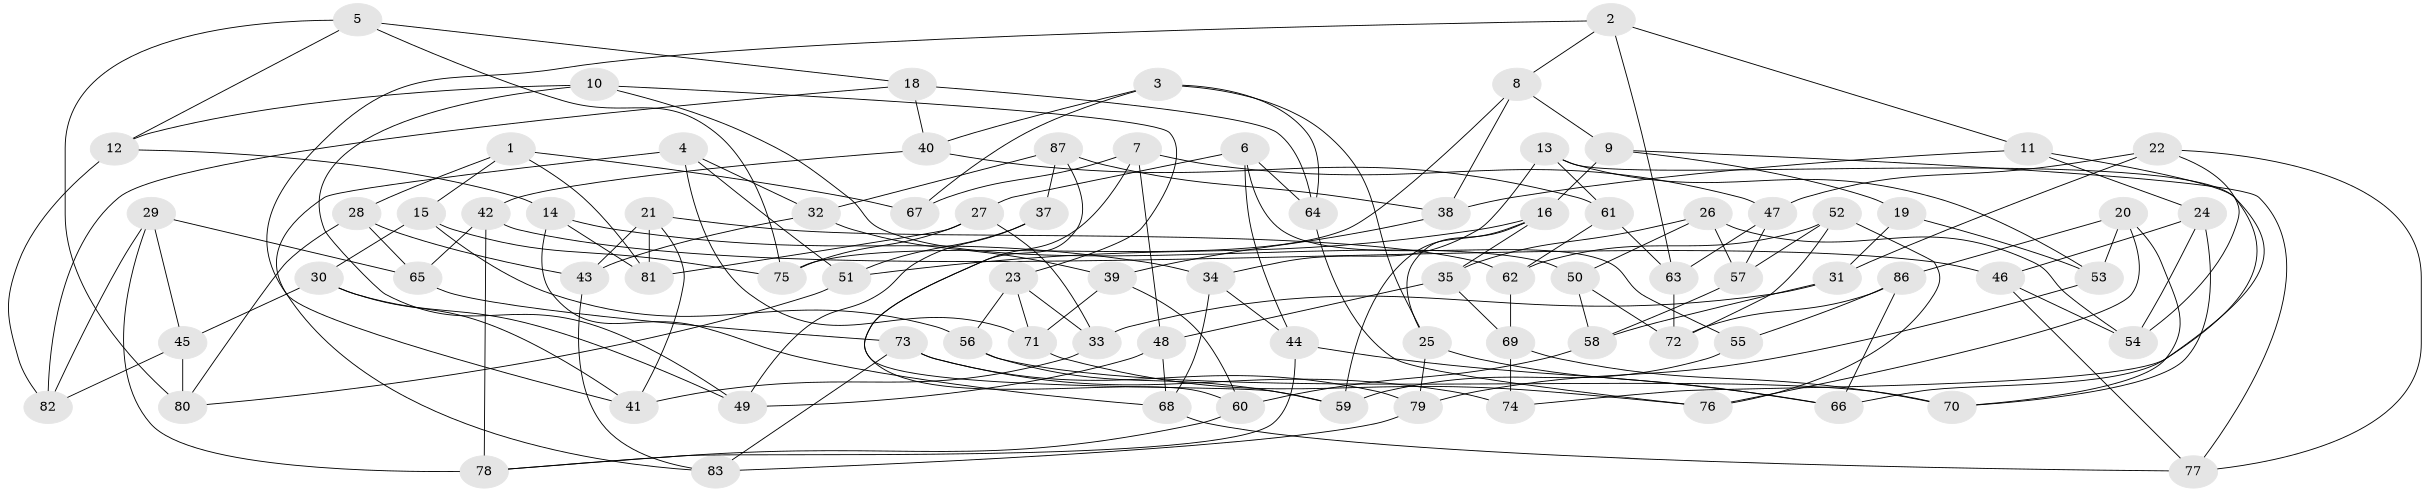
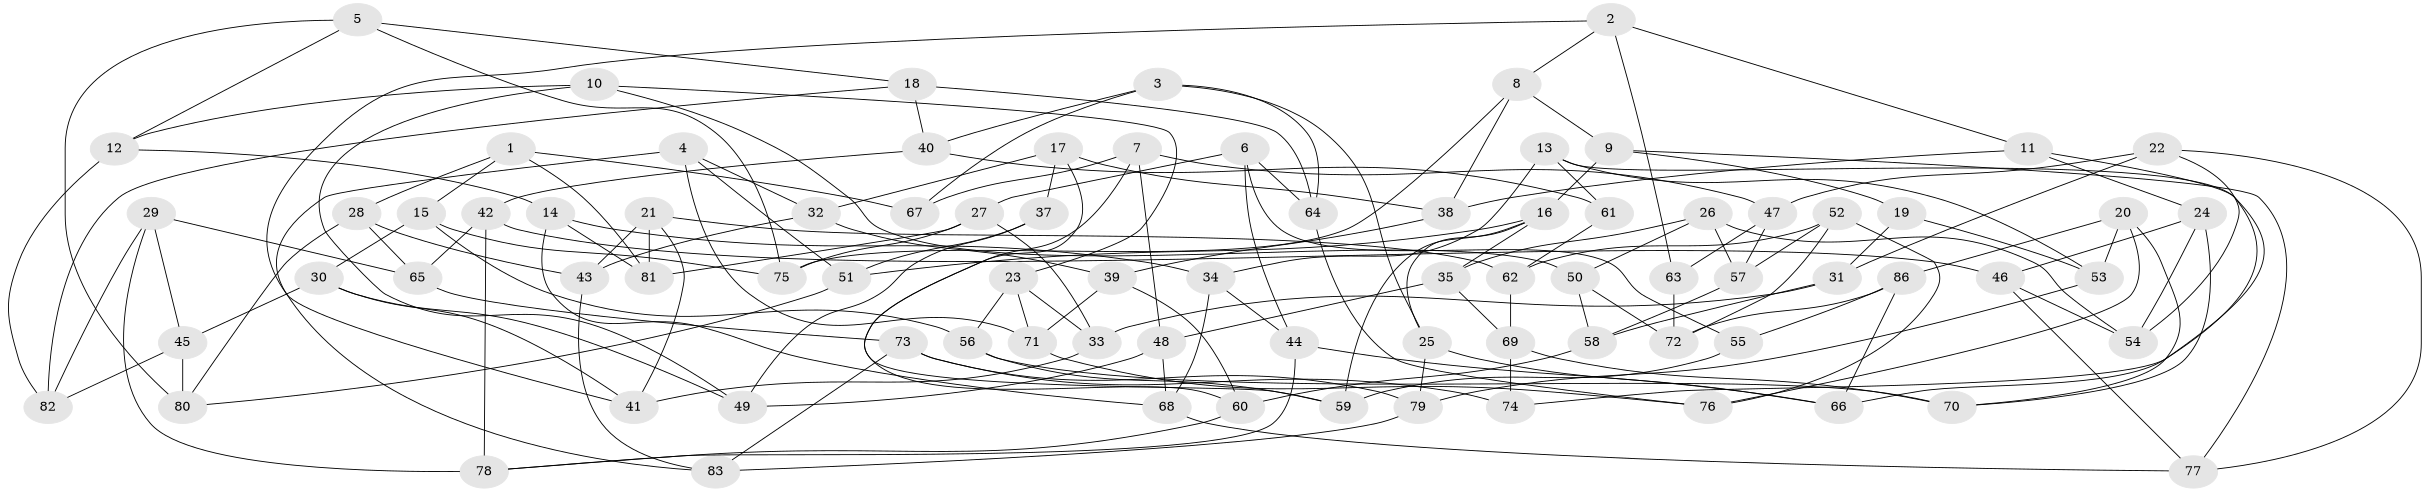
(1058, 149) -> (1058, 149)
(1637, 241) -> none
